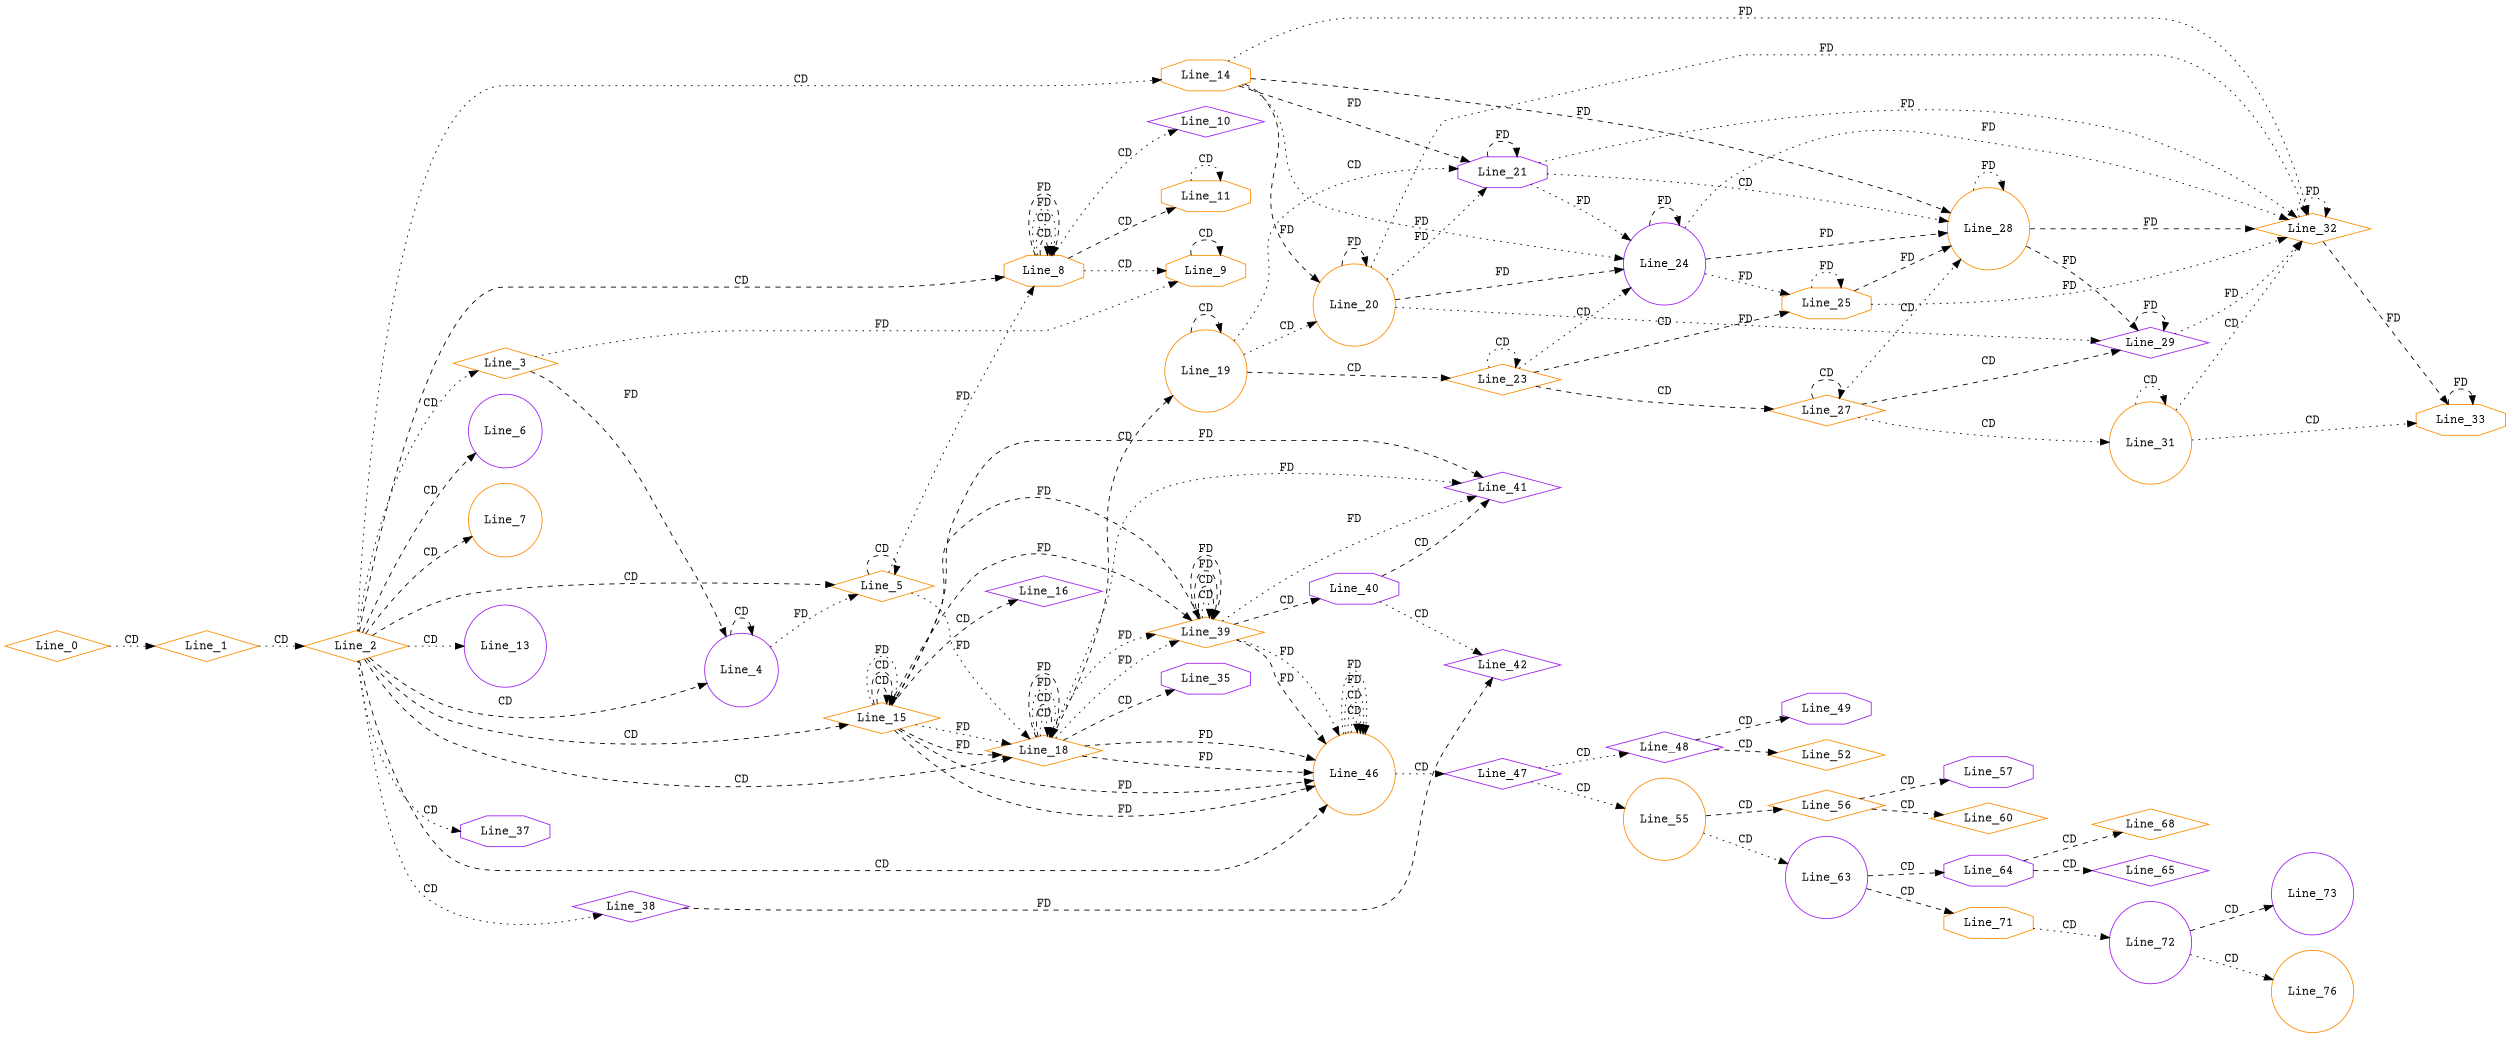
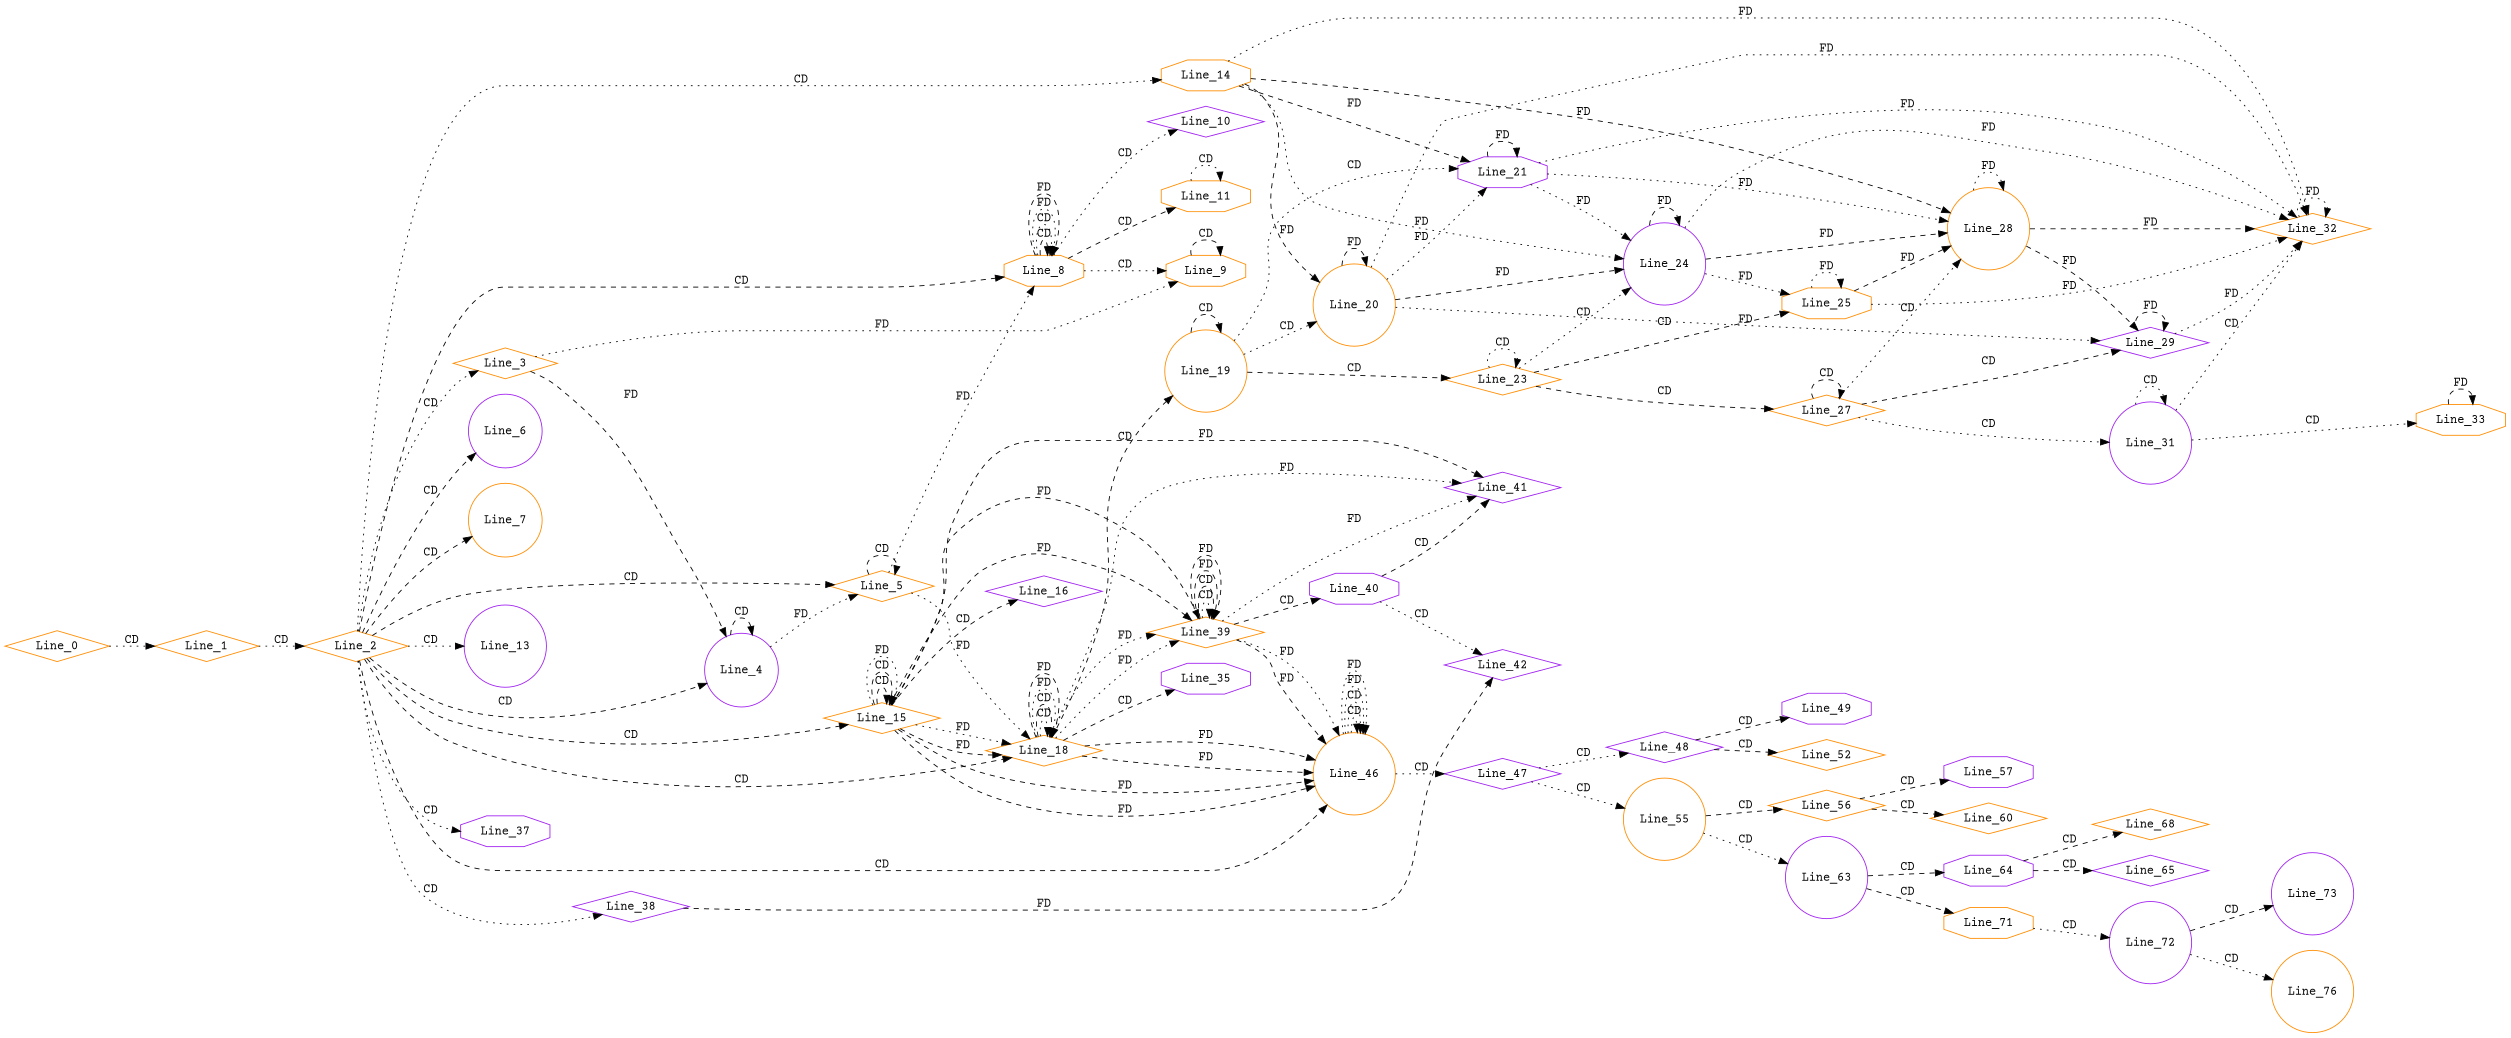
(1746, 183) -> (1746, 183)
(2383, 319) -> none
(2151, 443) -> (2151, 443)
